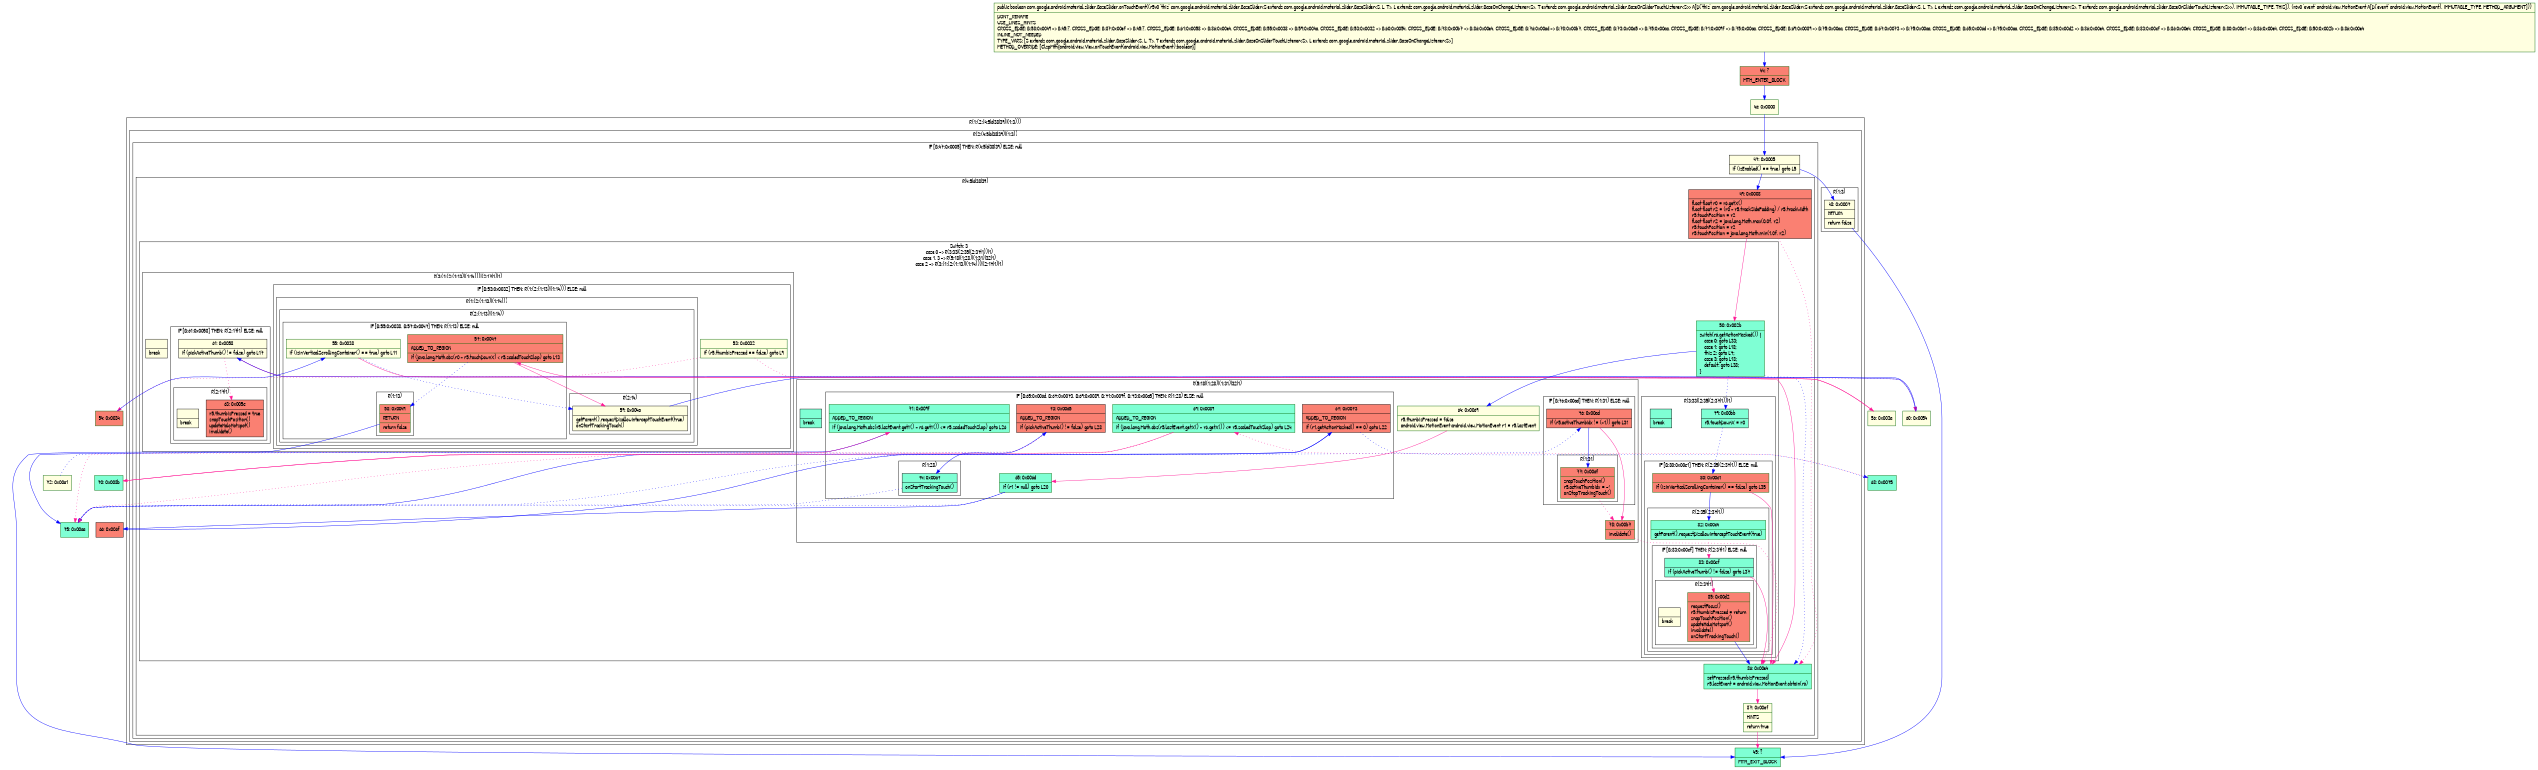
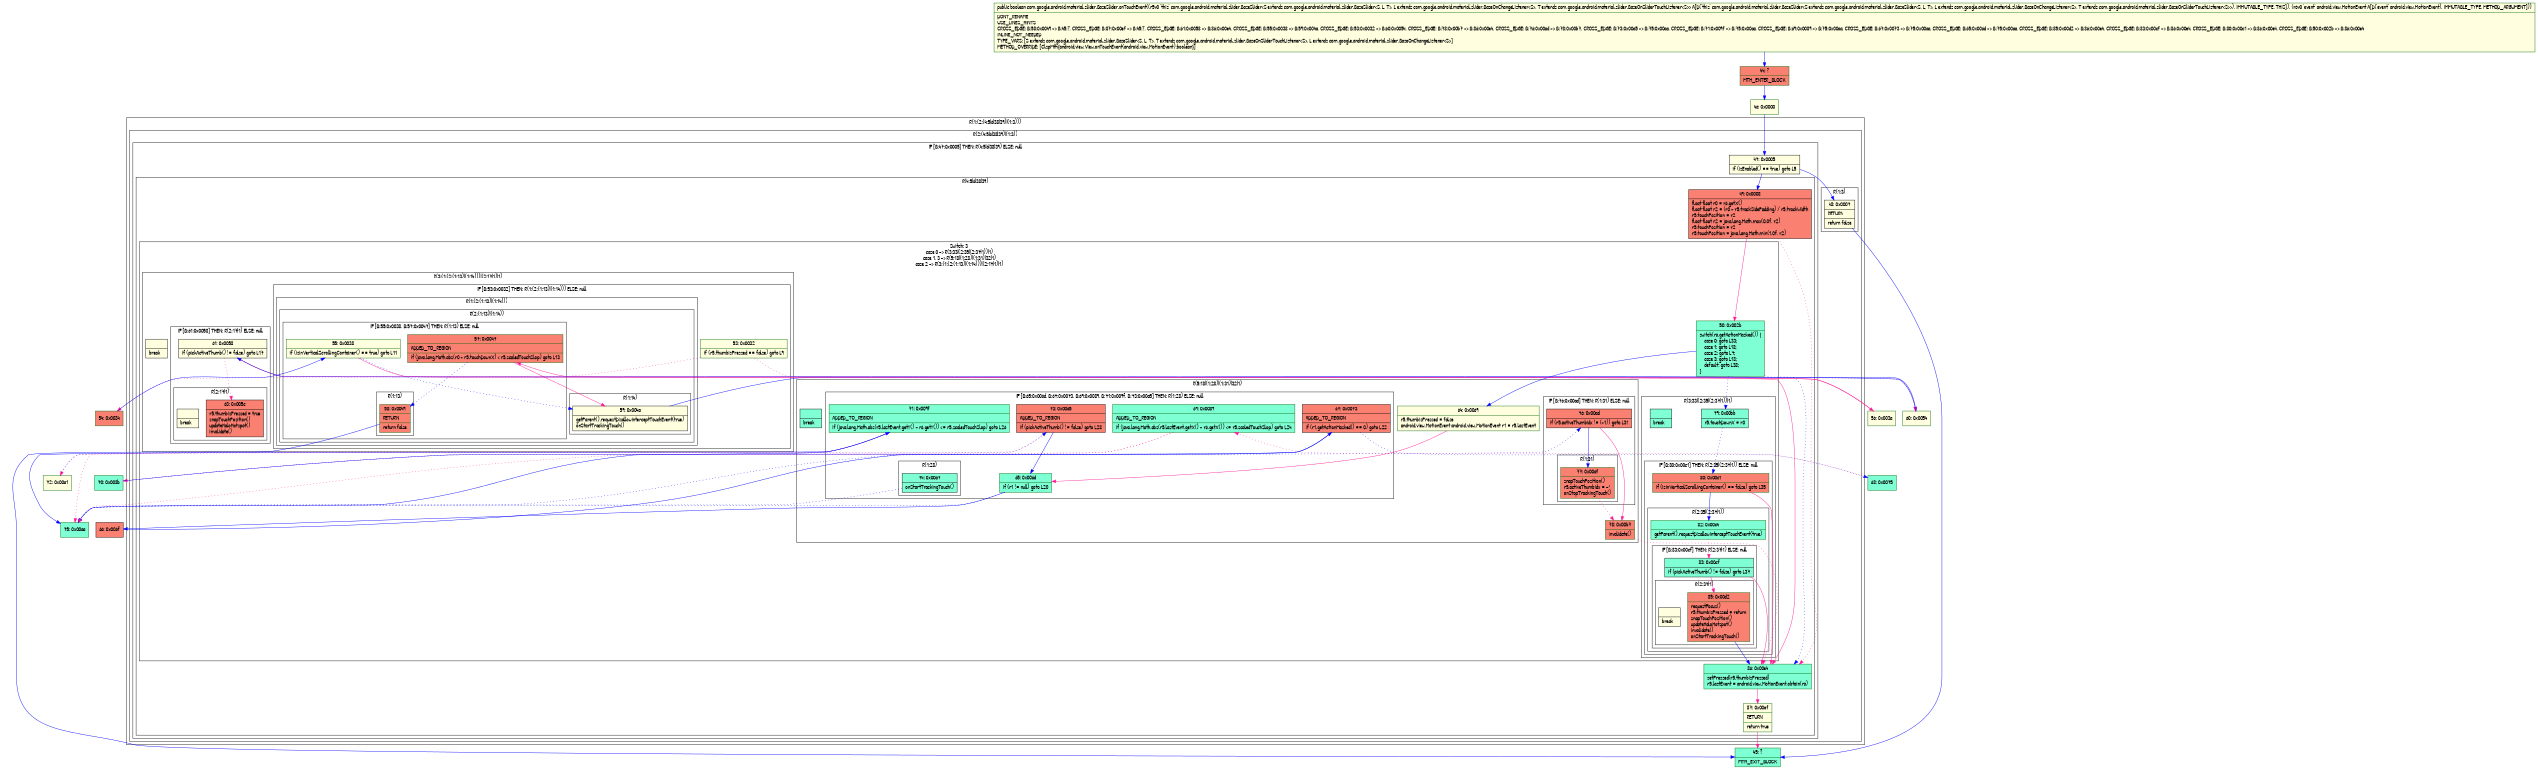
(1717, 353) -> (1718, 353)
(630, 398) -> (630, 398)
none -> (474, 452)
(992, 453) -> (1043, 450)
(651, 454) -> (651, 454)
(505, 455) -> (505, 455)
(1753, 717) -> (1755, 717)
